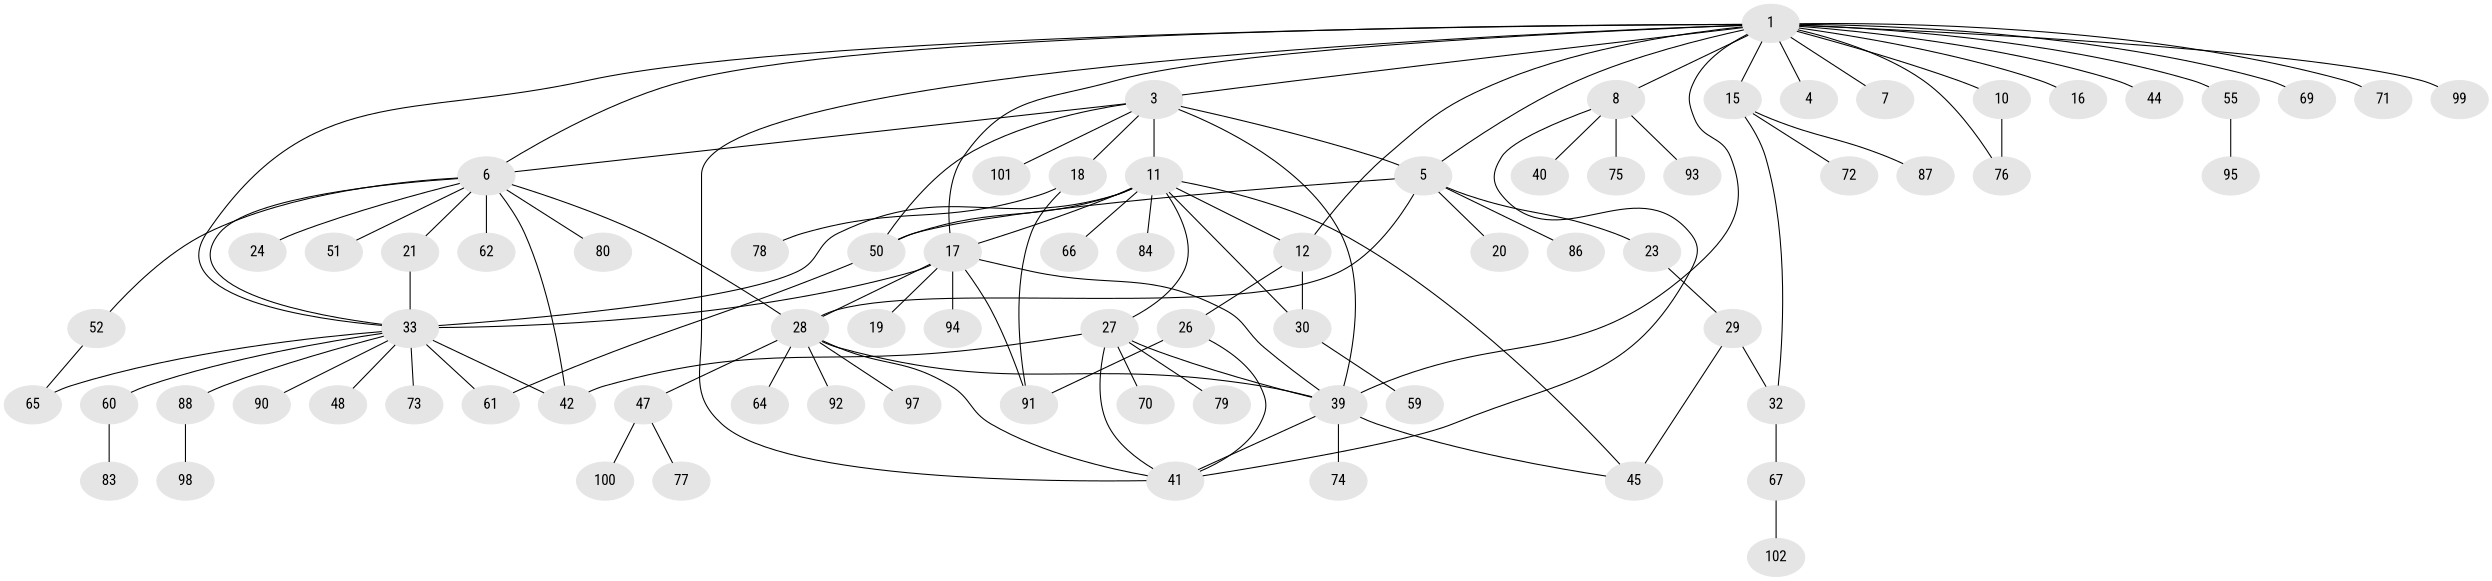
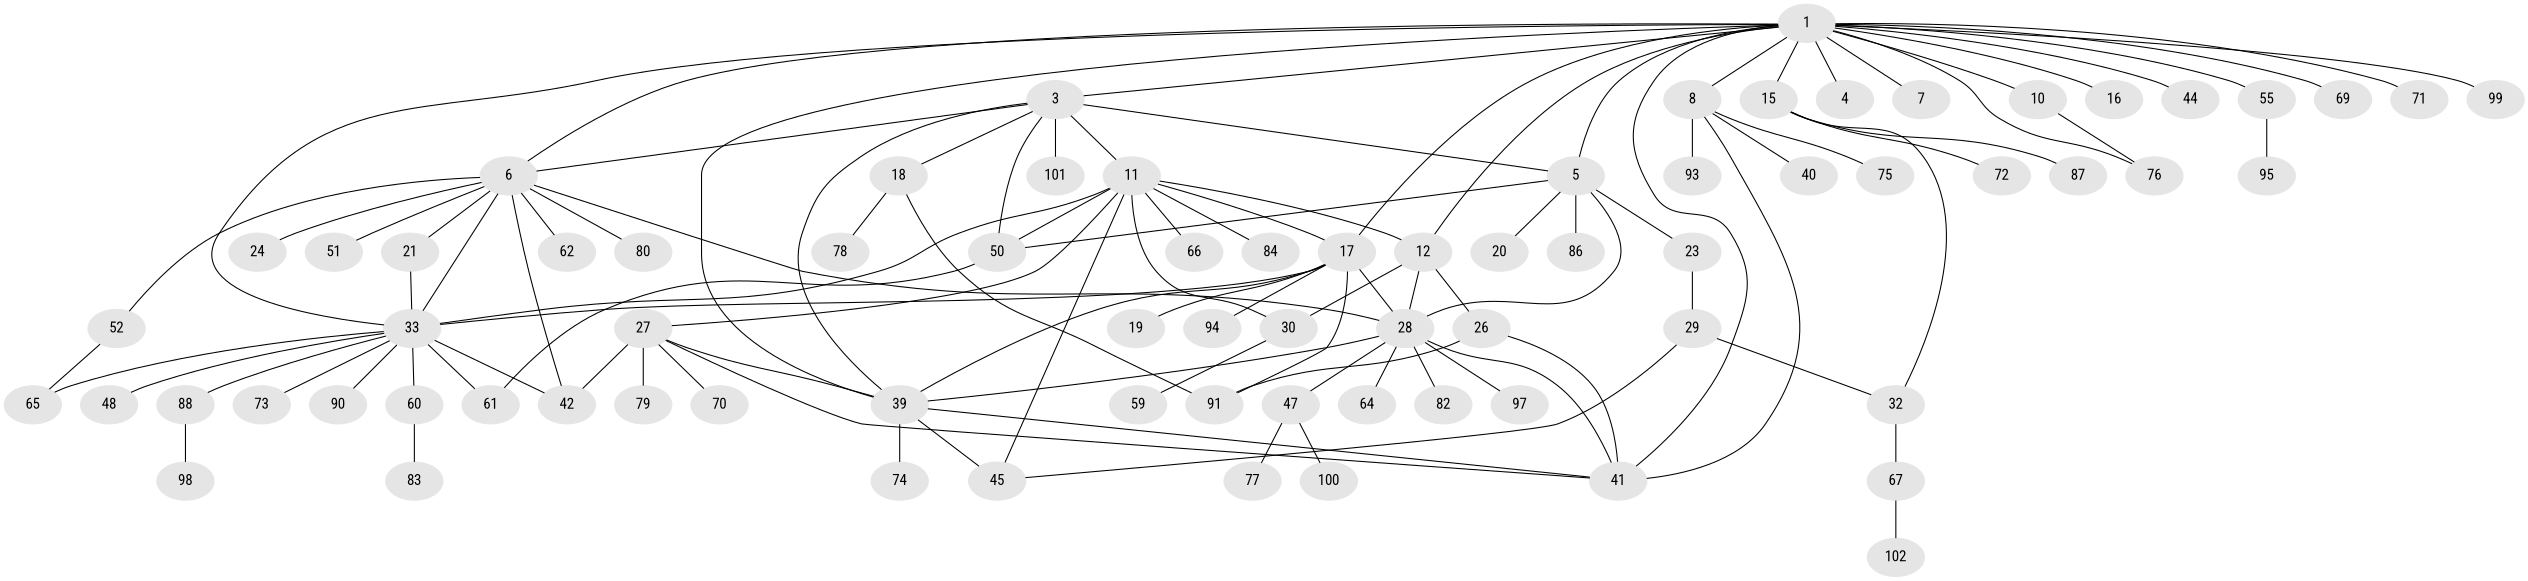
none -> (1414, 290)
(836, 405) -> (1443, 405)
